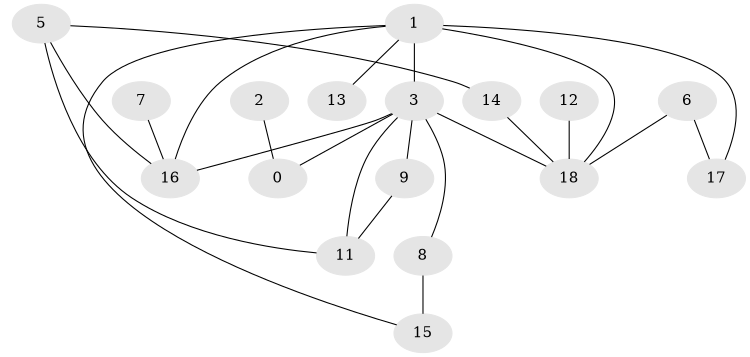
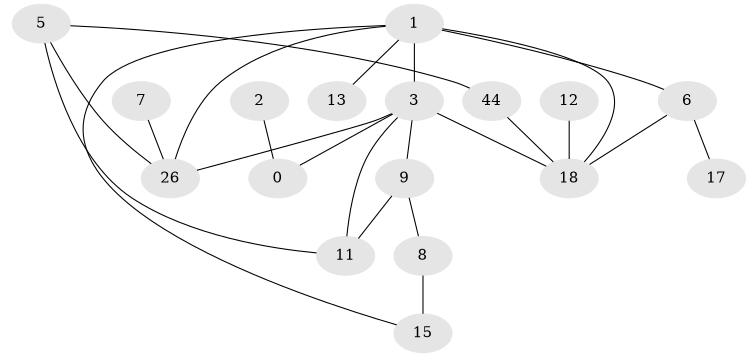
(629, 44) -> (609, 71)
(492, 101) -> (492, 101)
(445, 177) -> (414, 217)
(170, 178) -> (170, 178)
